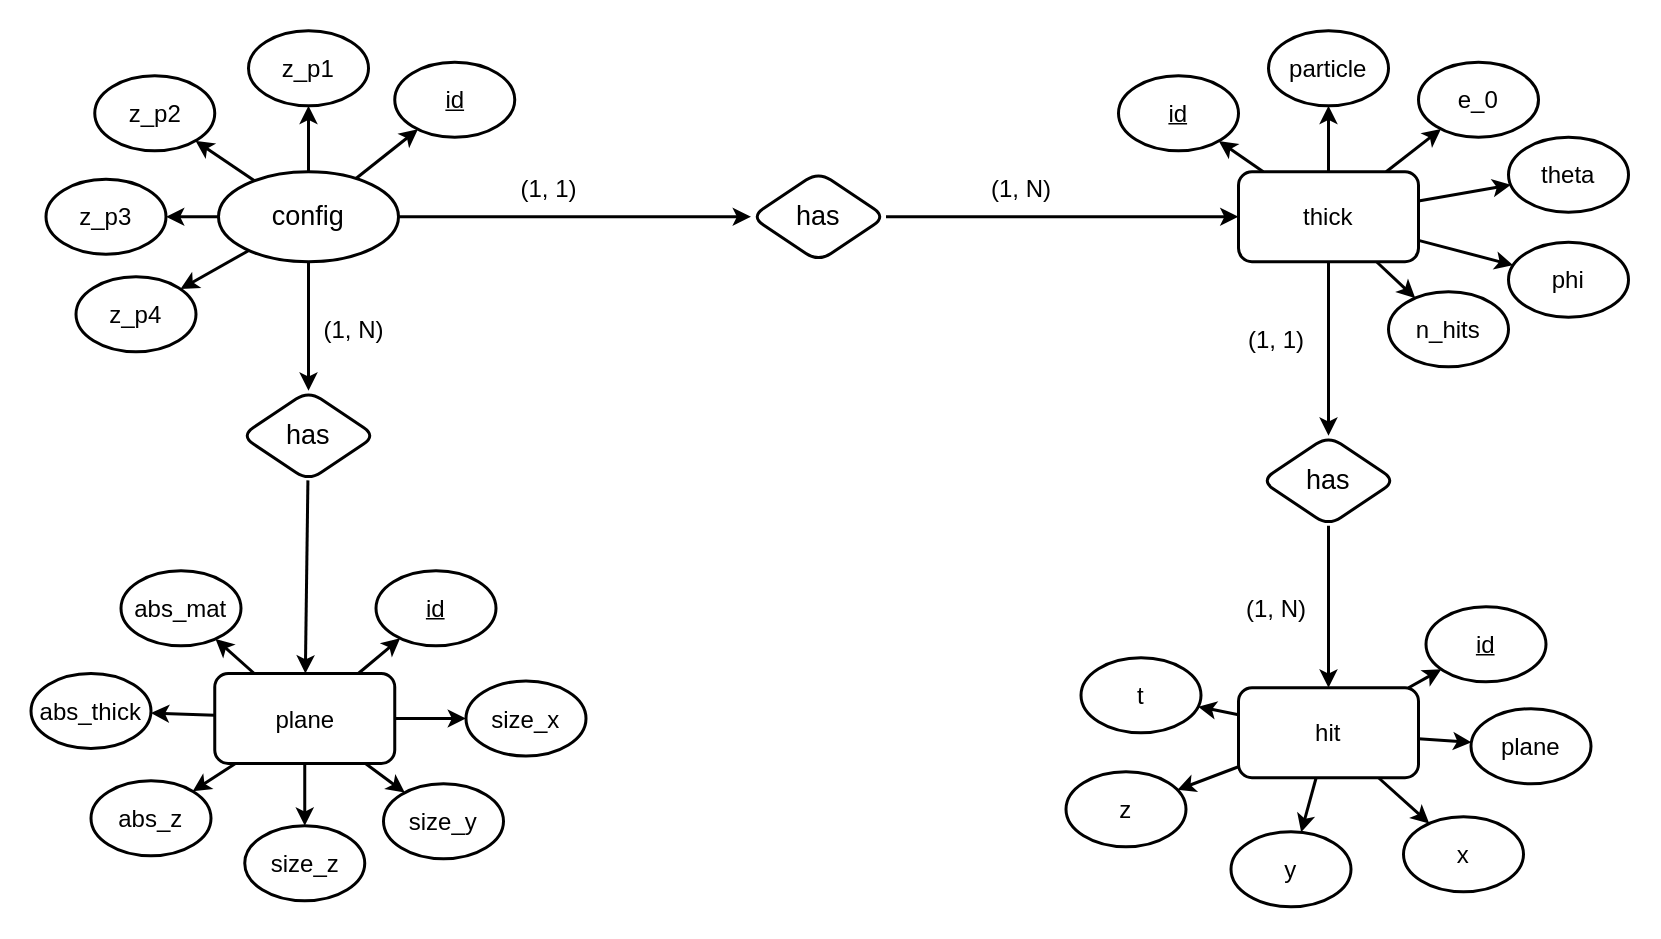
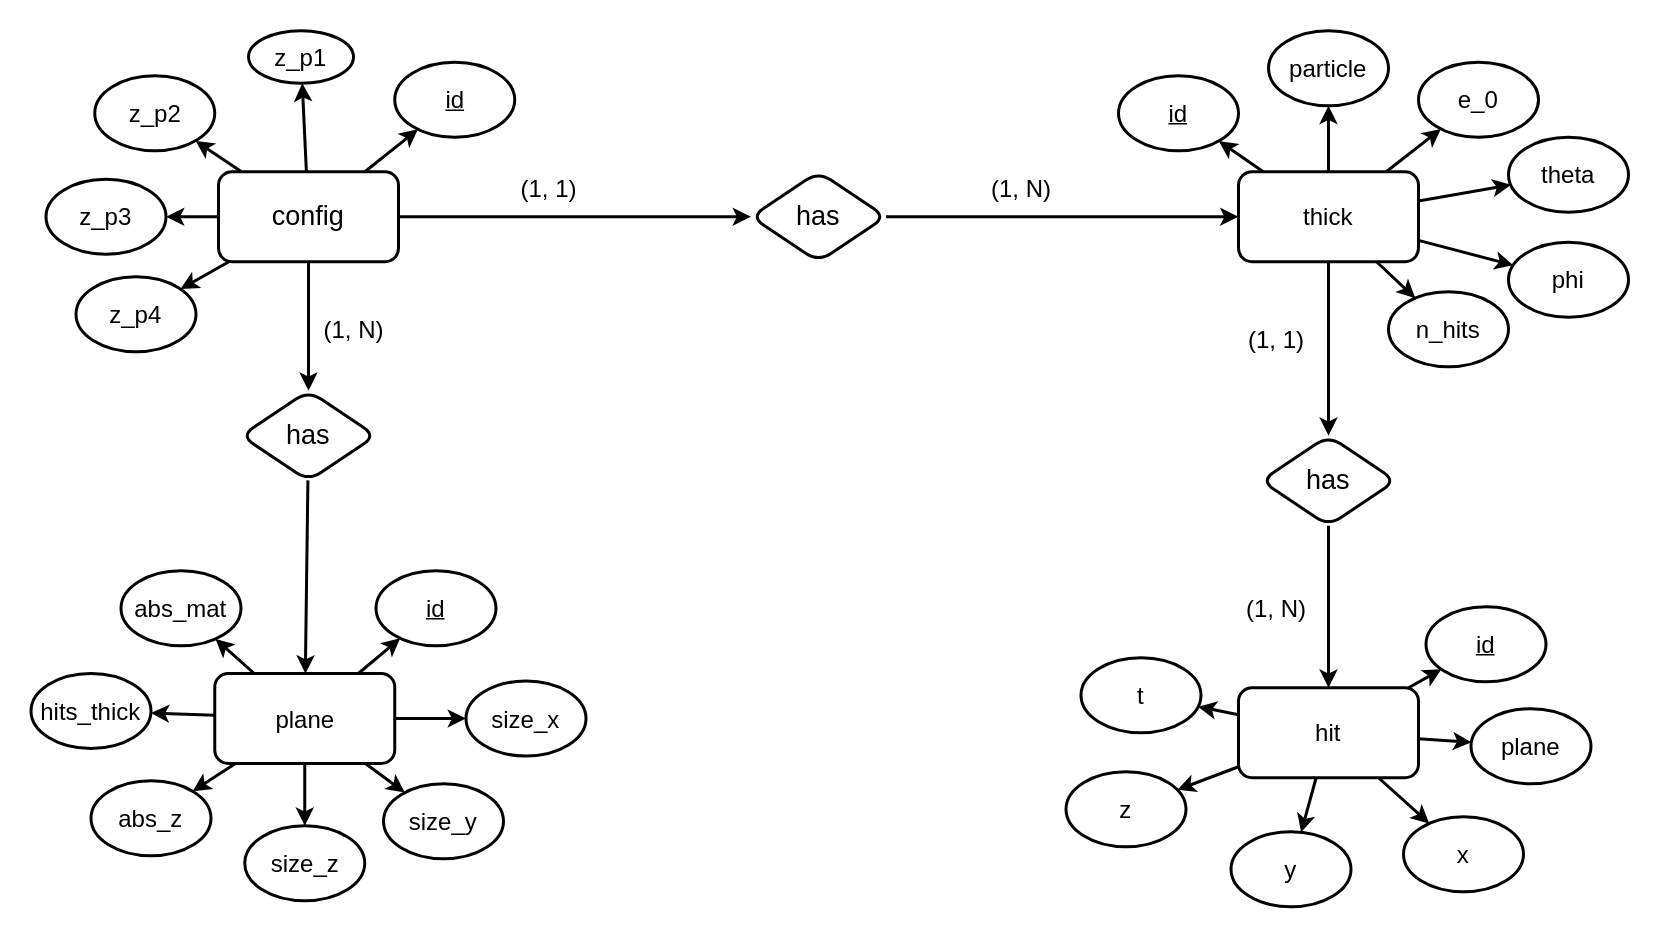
(308, 68) -> (301, 57)
(308, 217) -> (308, 217)
(91, 712) -> (91, 712)
